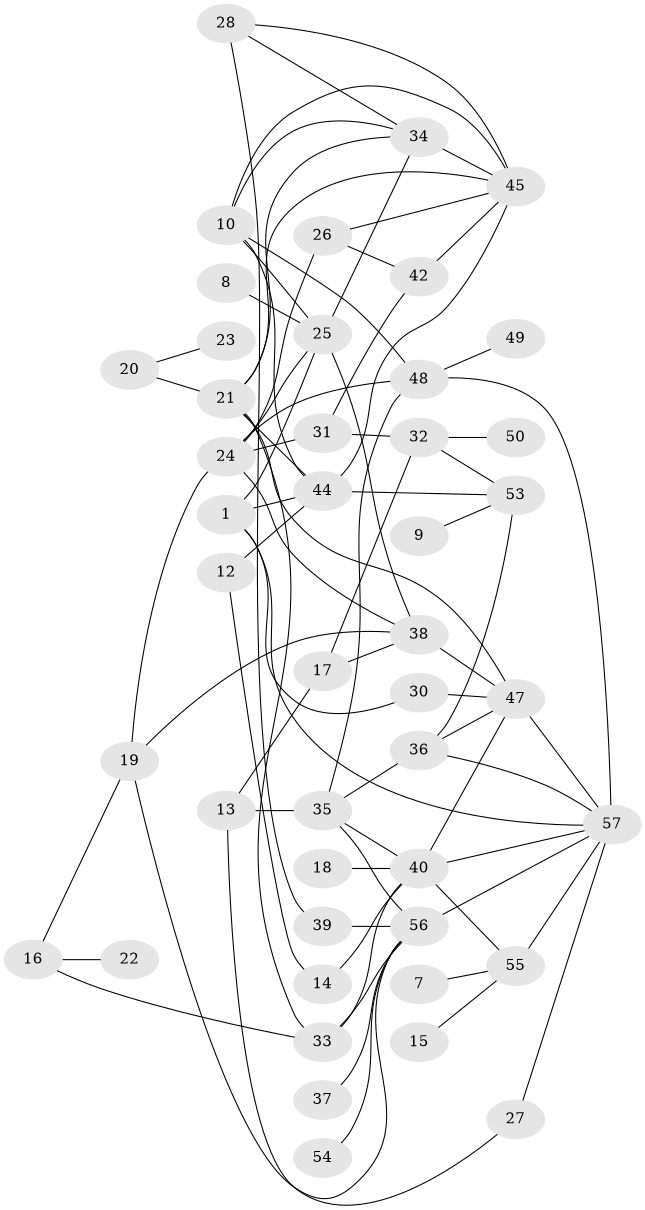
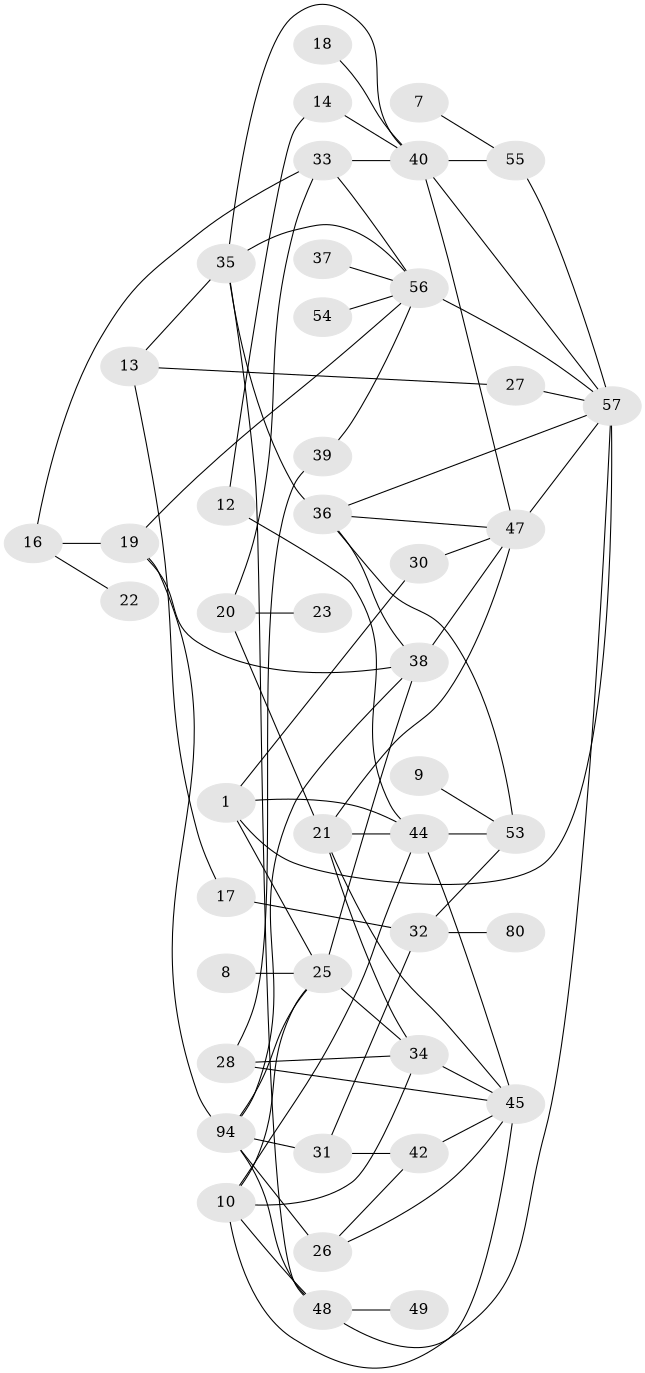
(516, 437) -> (516, 933)
(226, 457) -> (226, 1133)
(371, 653) -> (371, 588)
(274, 721) -> (273, 386)
(419, 1042) -> none
